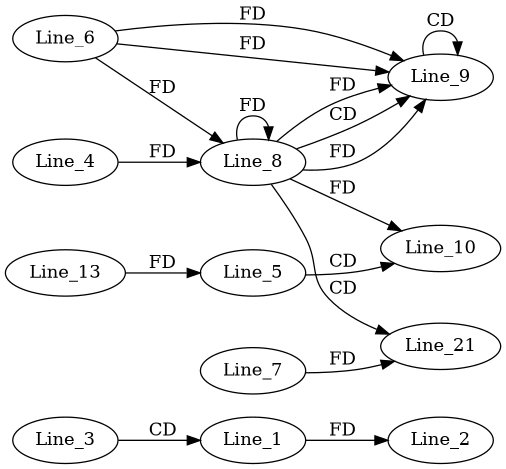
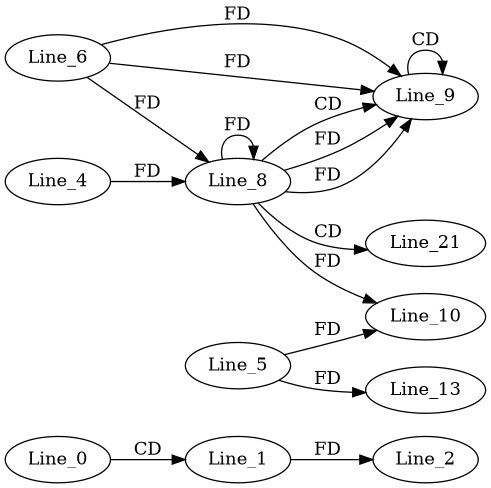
(343, 262) -> (328, 330)
(156, 273) -> (315, 389)
(253, 371) -> none
(65, 440) -> (58, 460)
